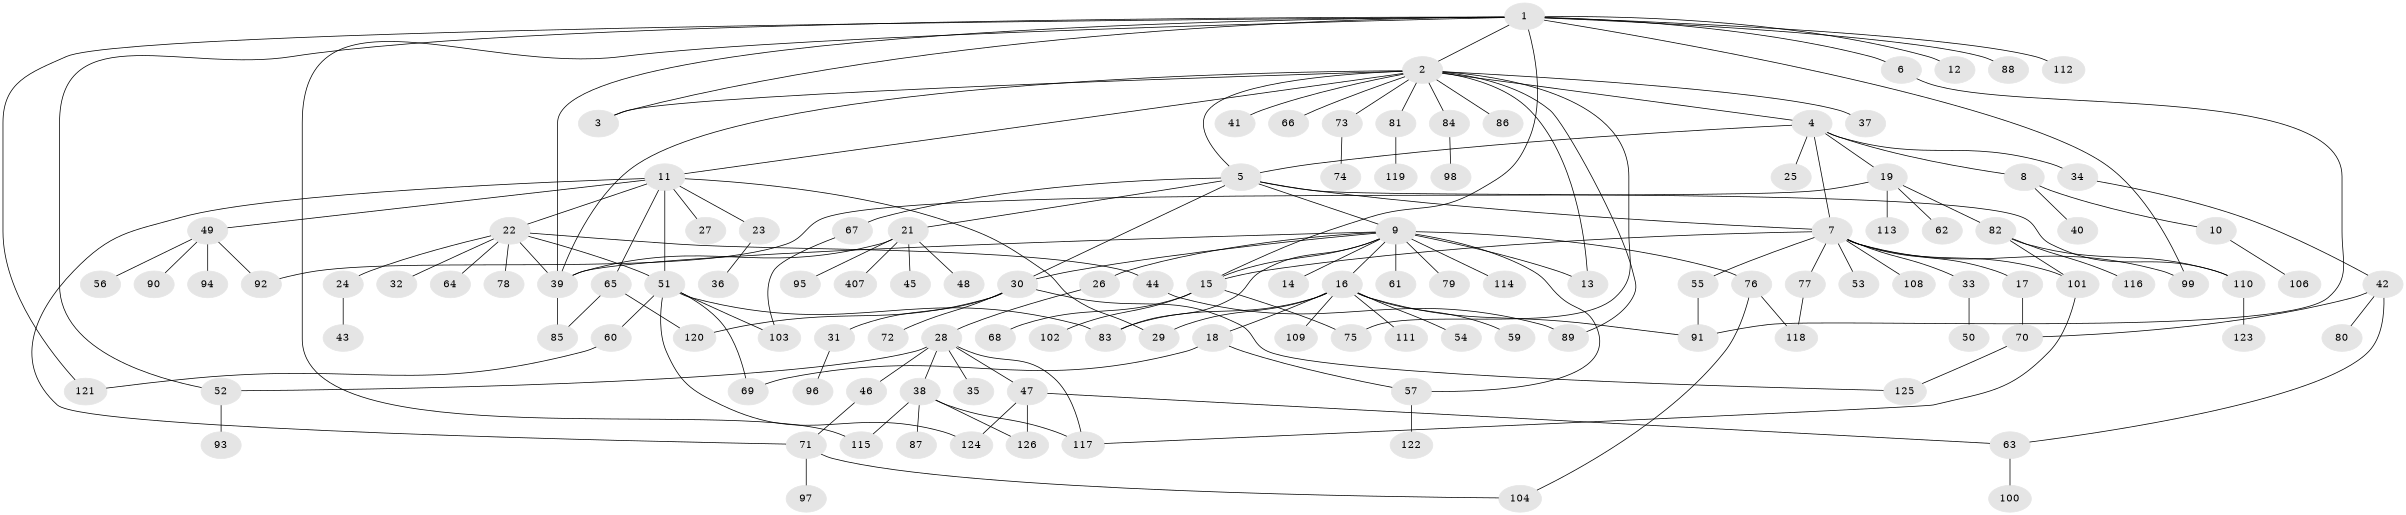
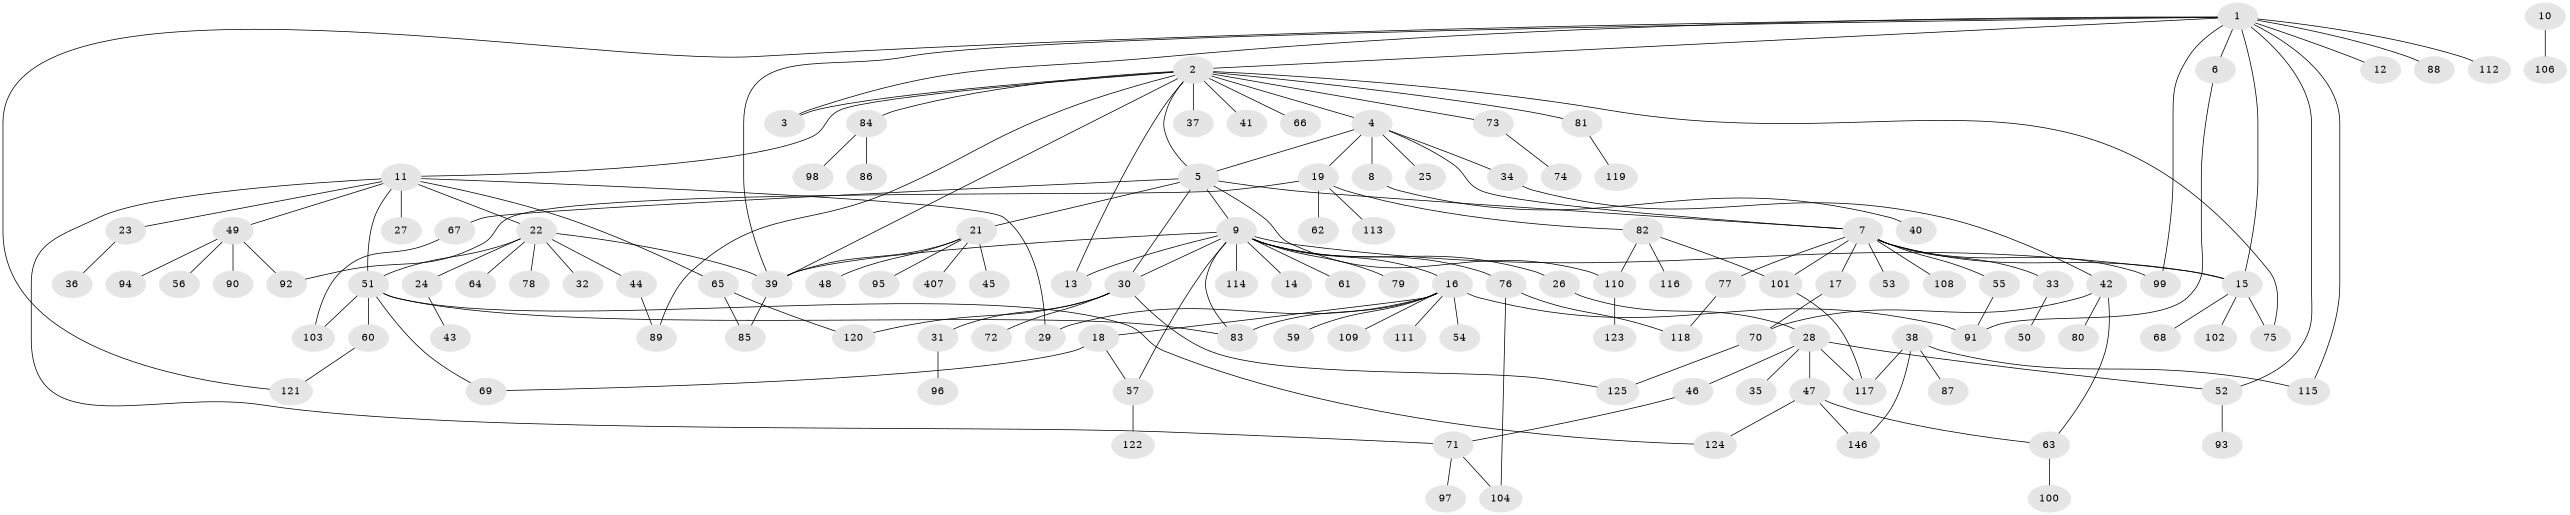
(1463, 97) -> (867, 150)
(2117, 210) -> none
(932, 361) -> none
(1027, 445) -> (1858, 445)
